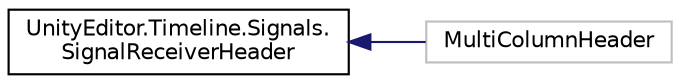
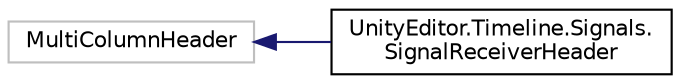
(398, 42) -> (304, 42)
